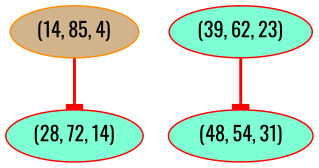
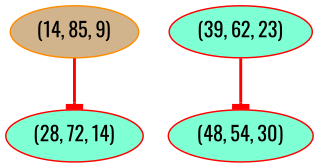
(74, 32) -> (74, 32)
(241, 136) -> (241, 136)
